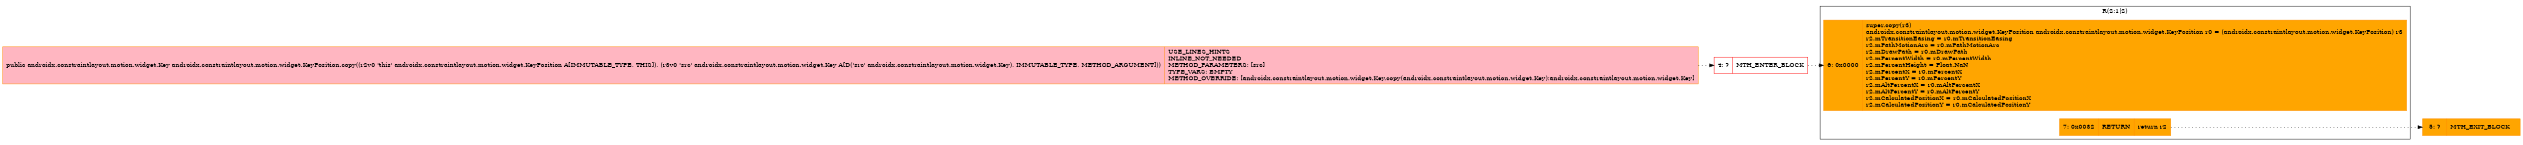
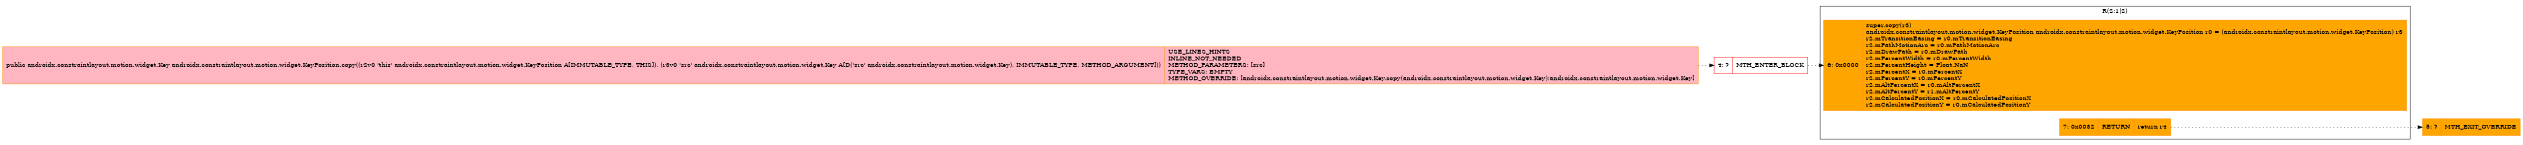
(1923, 92) -> (1923, 92)
(2152, 127) -> (2152, 127)
(2480, 127) -> (2481, 127)
